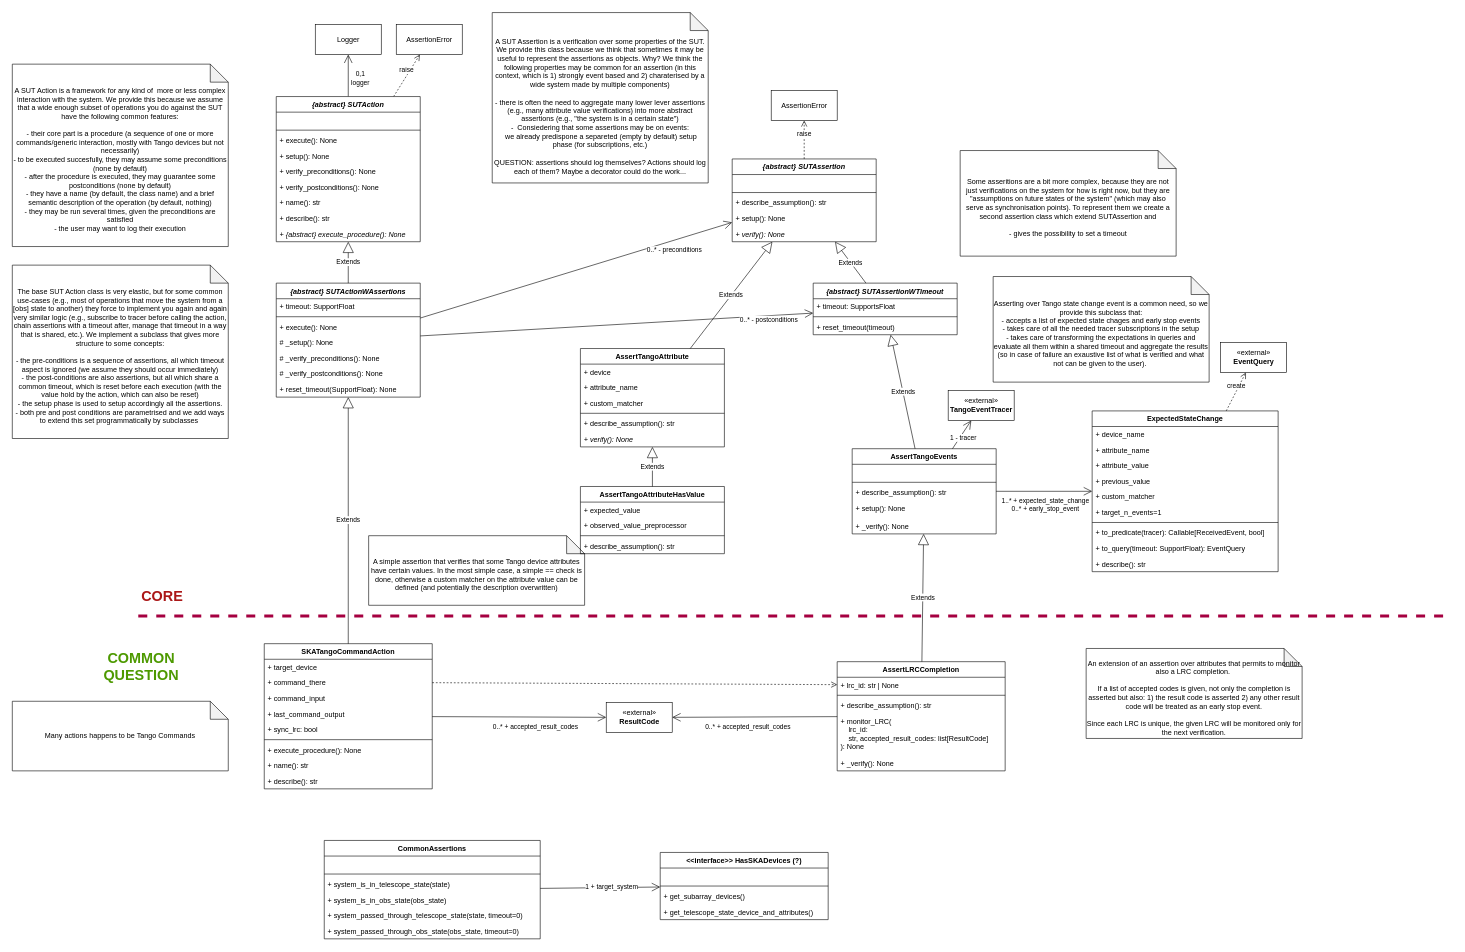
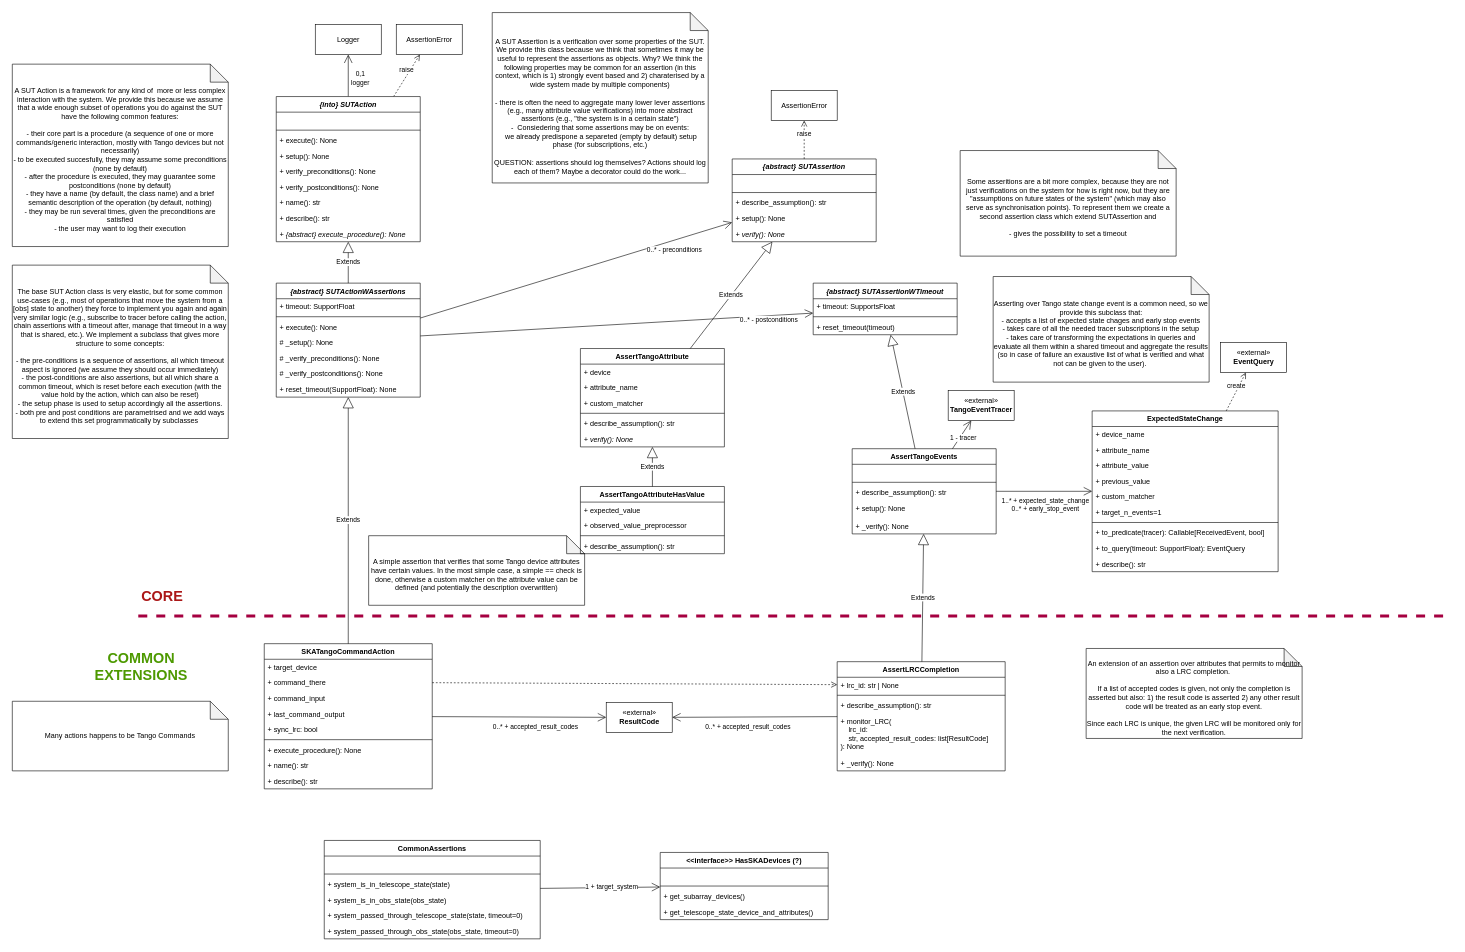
(348, 104) -> (348, 104)
(854, 267) -> none
(141, 666) -> (141, 666)
